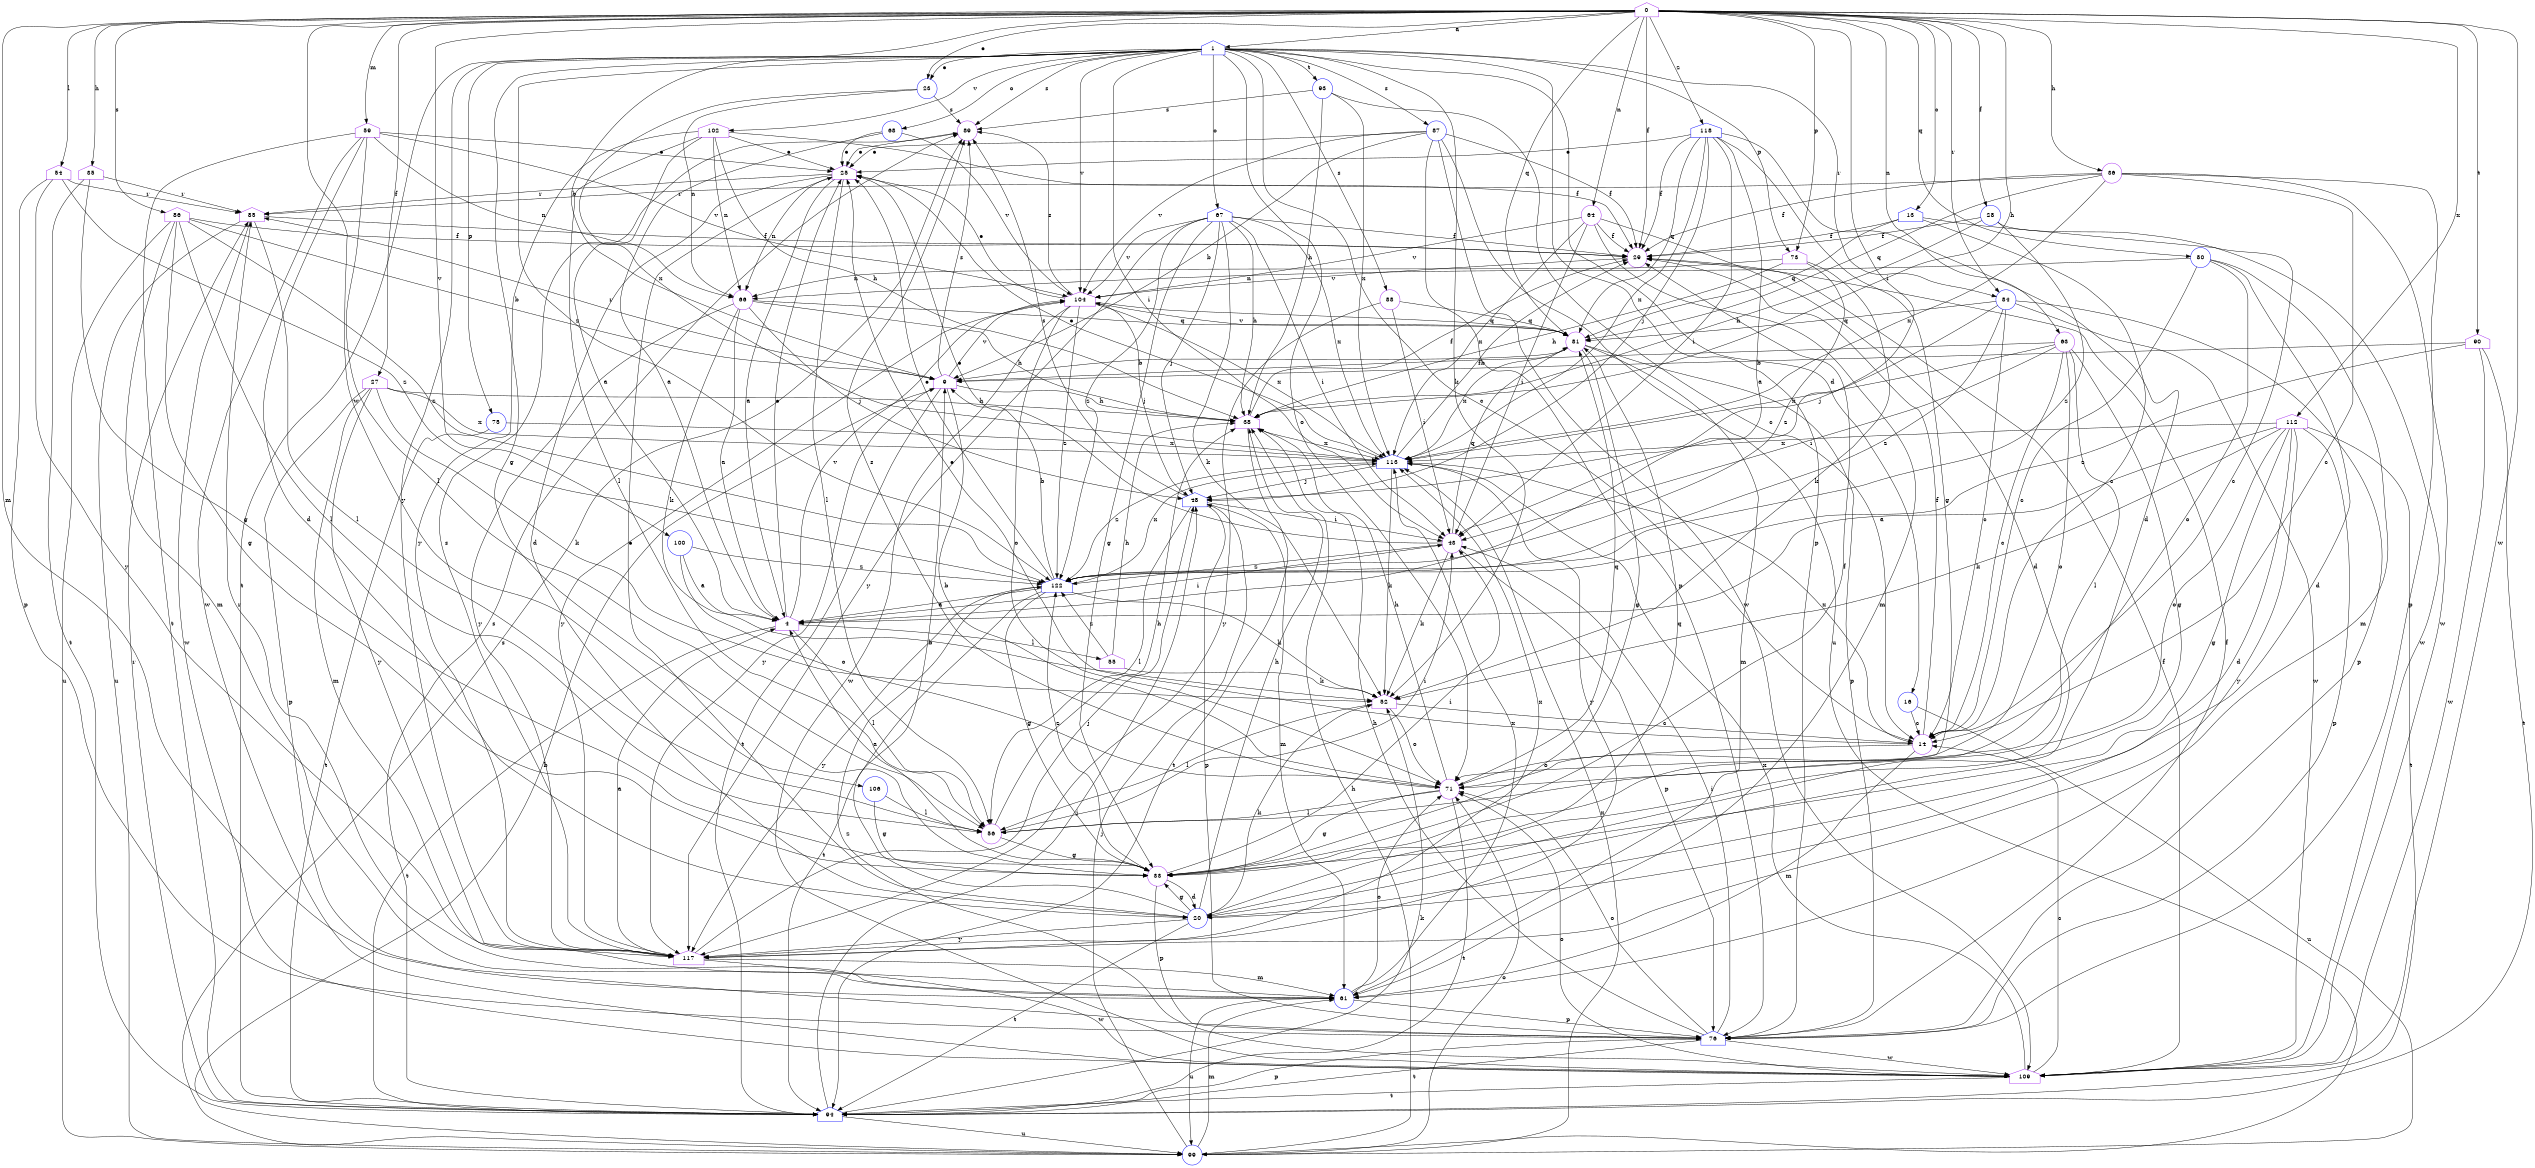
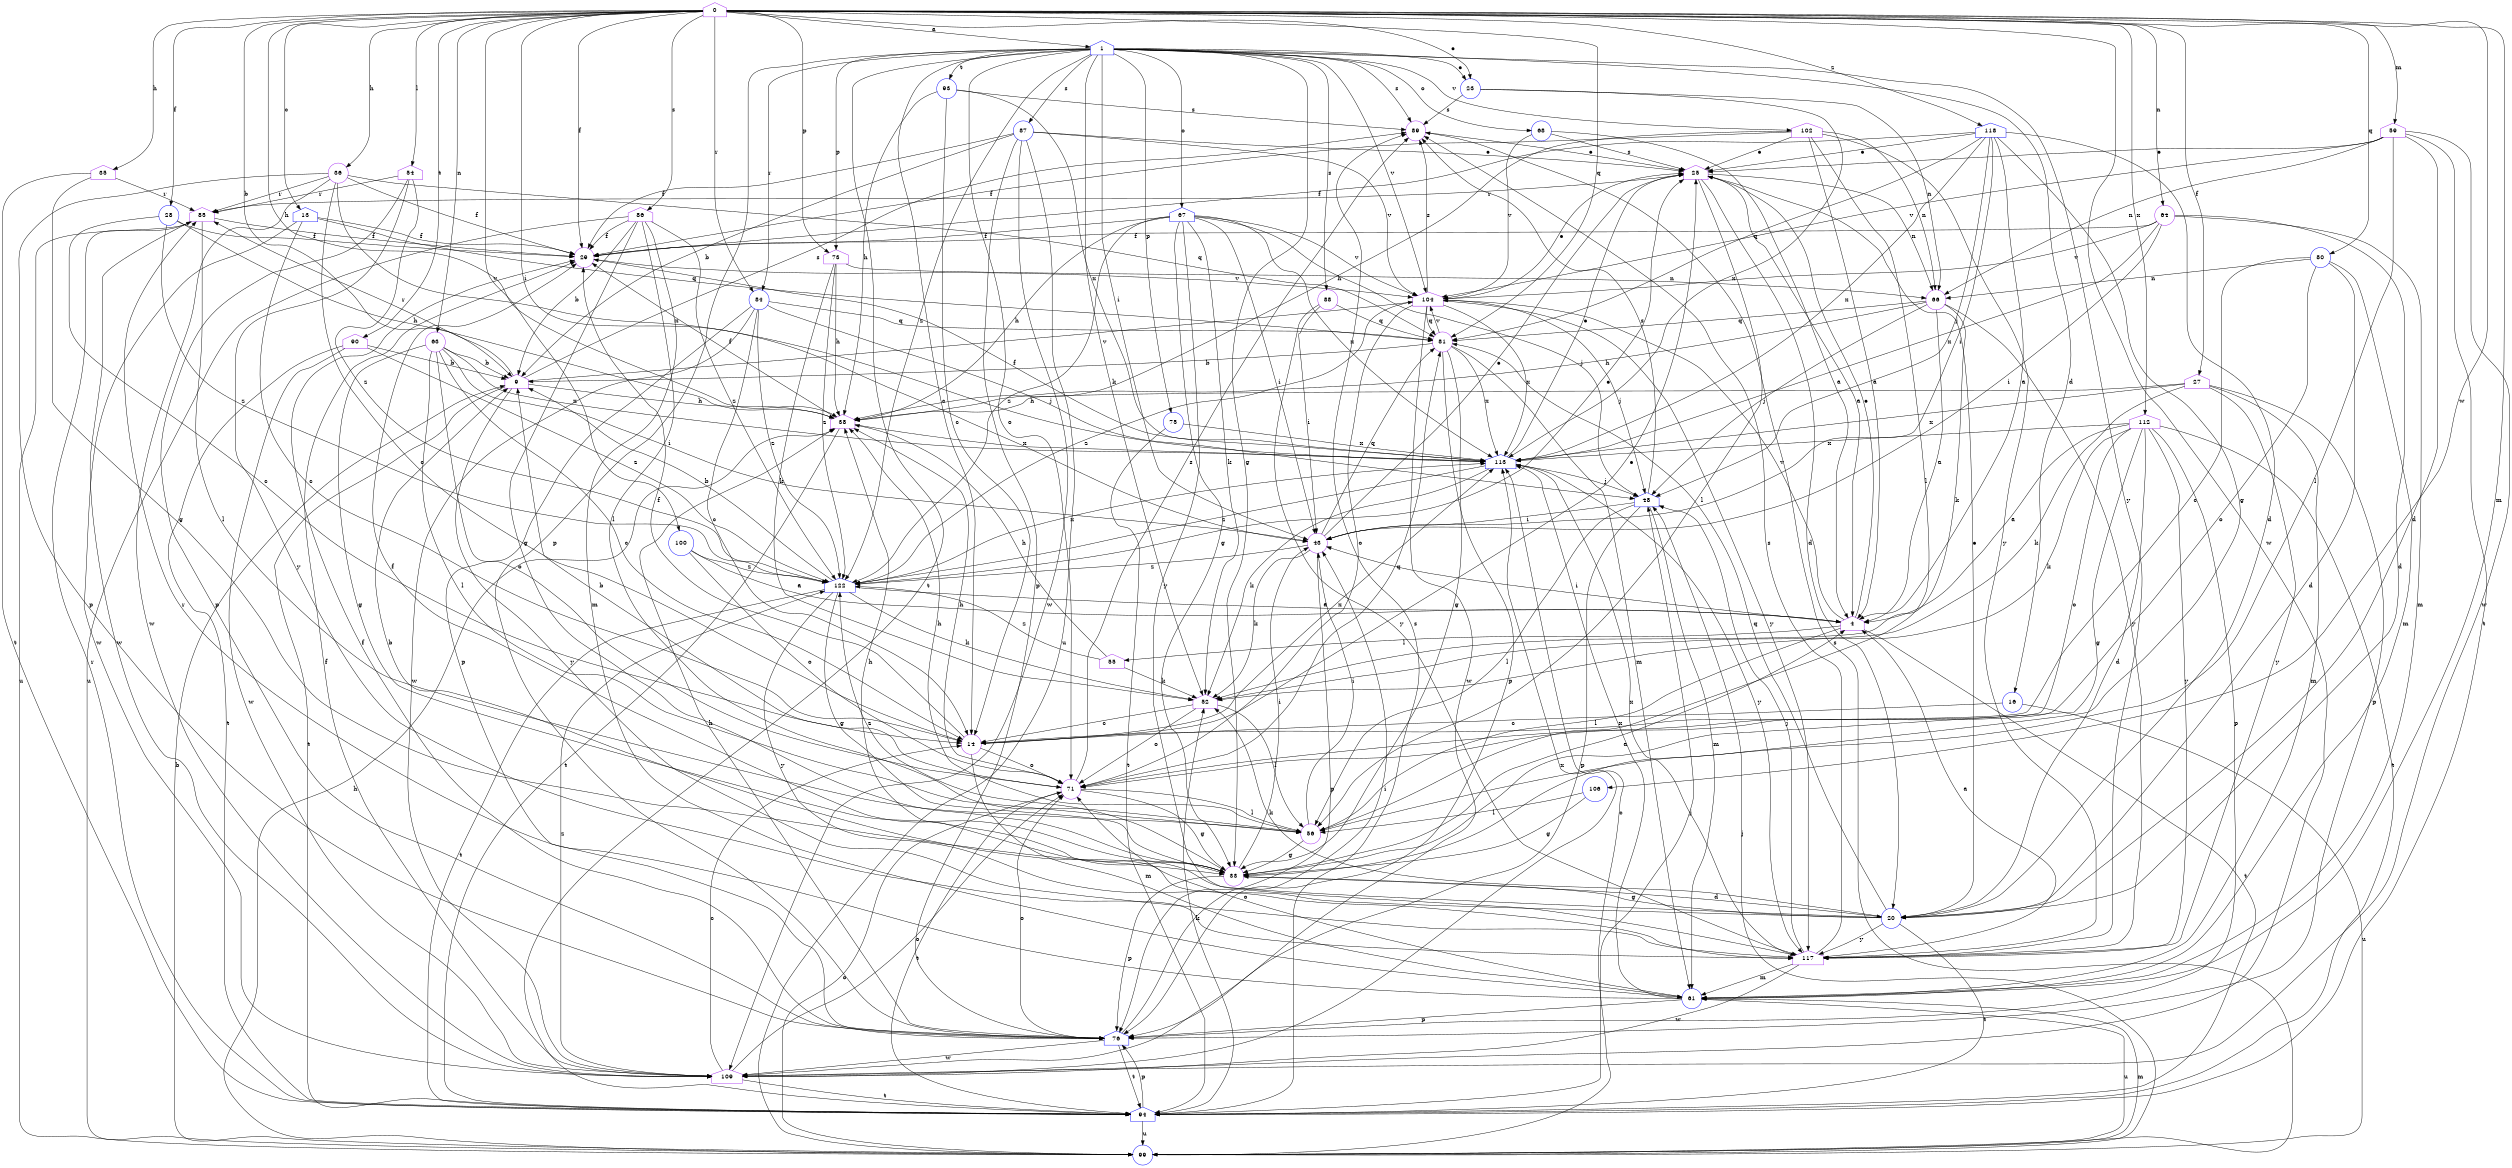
(847, 152) -> (1629, 152)
(1064, 670) -> (733, 681)
(1603, 813) -> (1621, 813)
